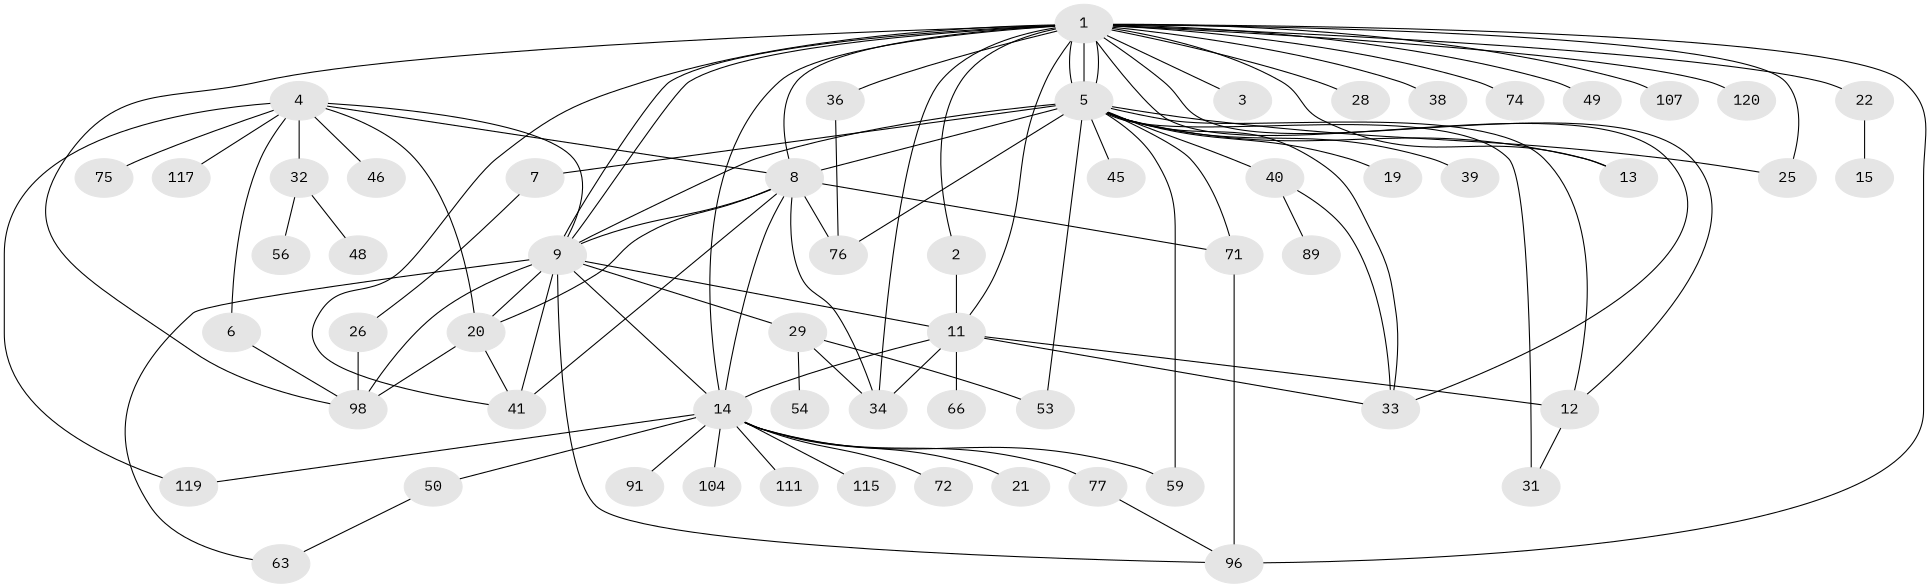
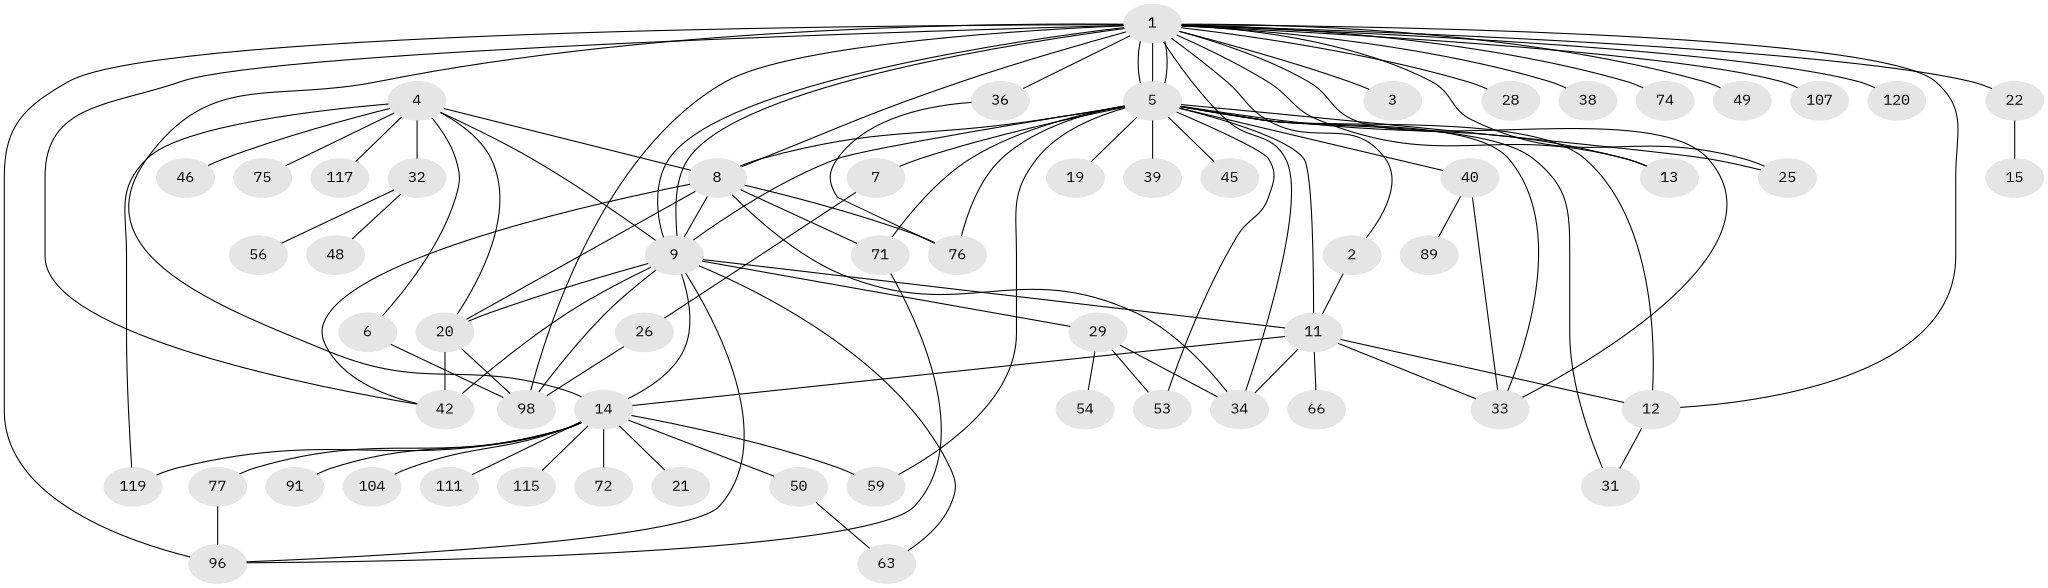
(1020, 178) -> (1307, 168)
(750, 281) -> none
(517, 410) -> (445, 410)
